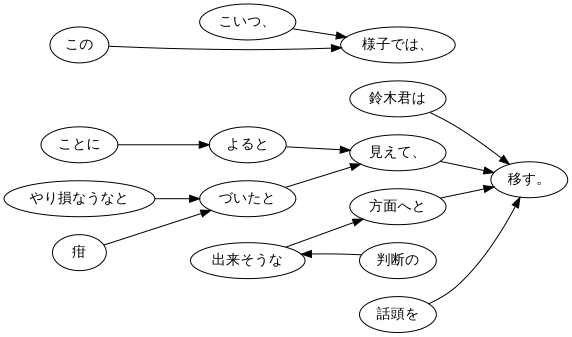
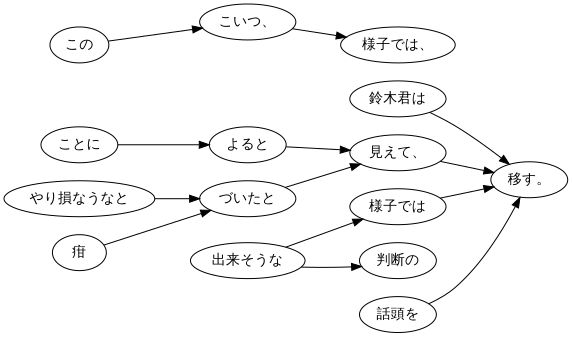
(220, 49) -> (150, 35)
(398, 207) -> (398, 207)
(337, 254) -> (326, 267)
